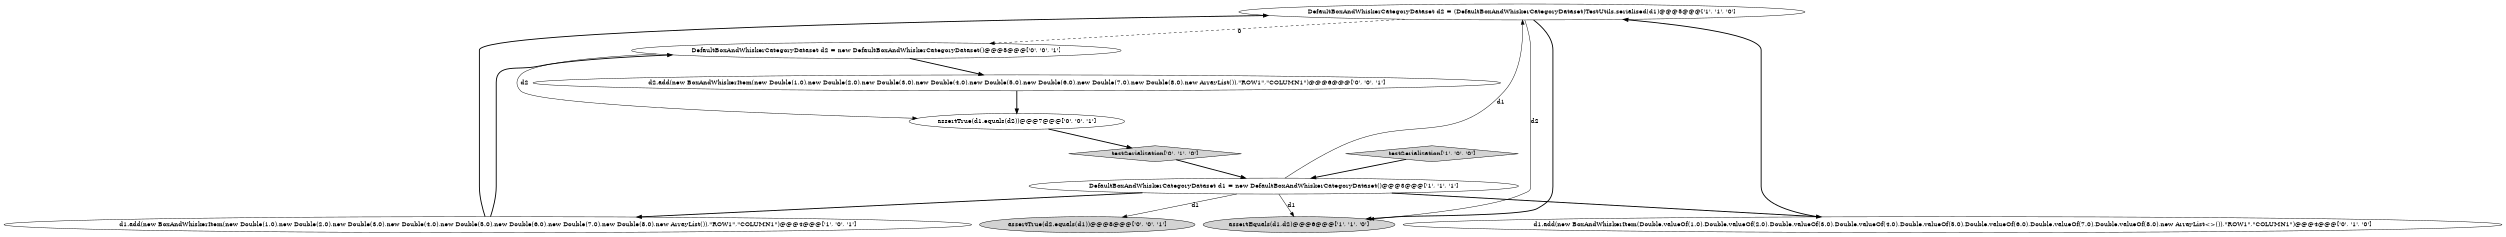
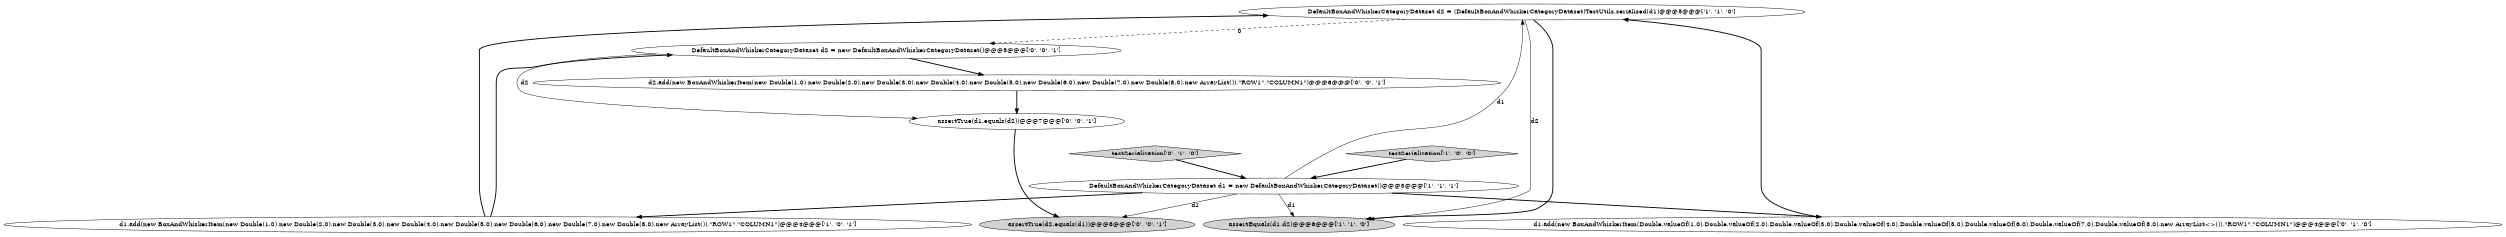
(1088, 138) -> (1019, 180)
